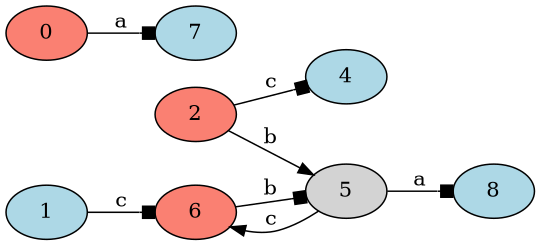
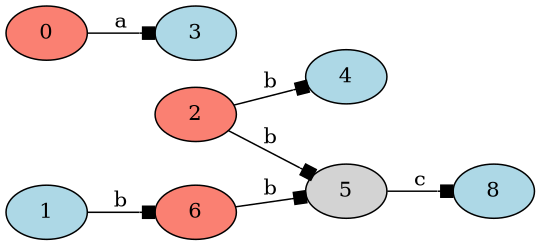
(196, 33) -> (196, 33)
(271, 82) -> (271, 82)
(264, 149) -> (264, 149)
(420, 180) -> (420, 180)
(121, 201) -> (121, 201)
(284, 229) -> none
